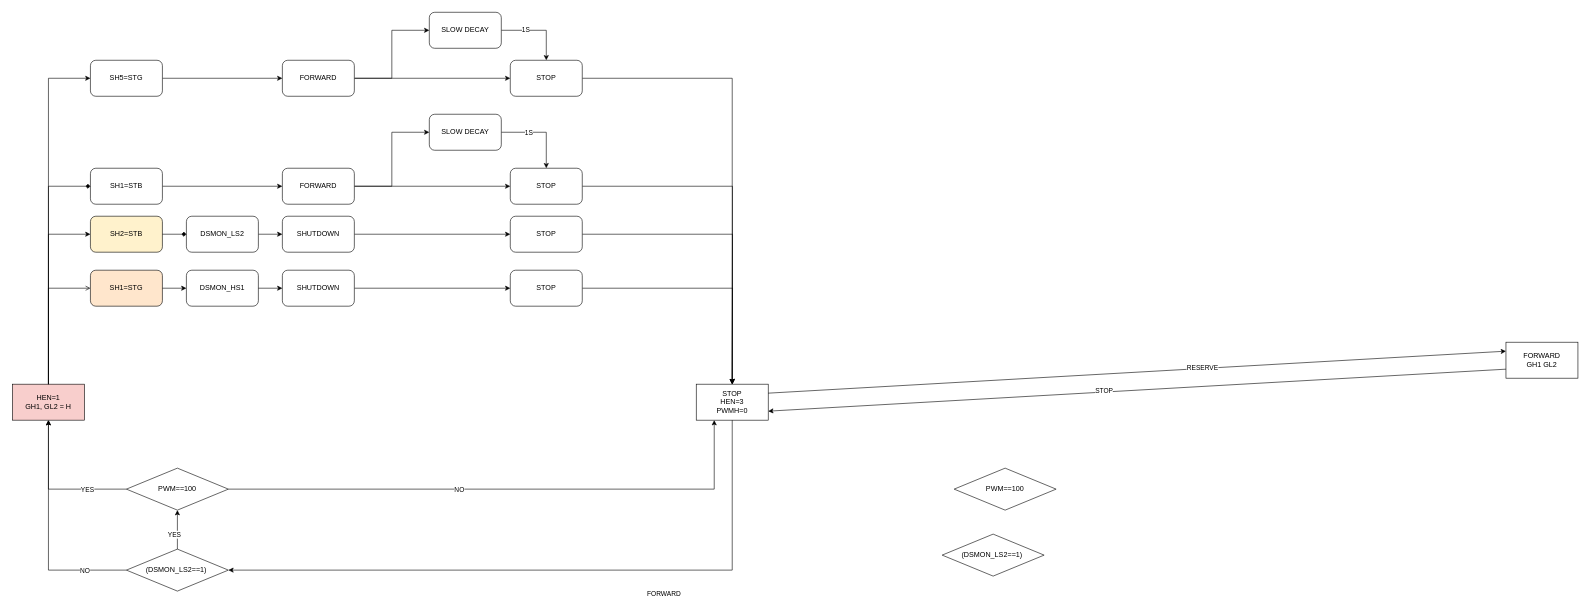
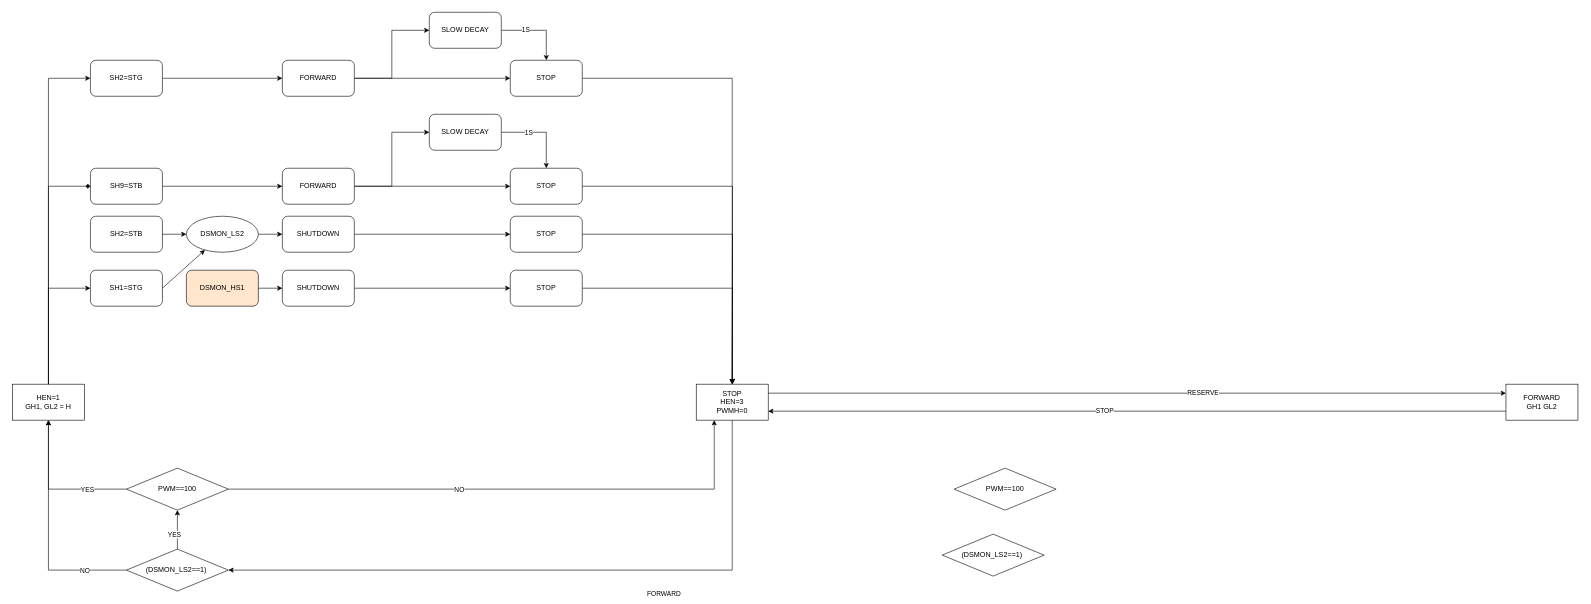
(126, 78) -> (126, 78)
(126, 186) -> (126, 186)
(84, 234) -> none
(126, 234) -> (126, 234)
(180, 234) -> (180, 234)
(222, 234) -> (222, 234)
(86, 288) -> (84, 288)
(126, 288) -> (126, 288)
(180, 288) -> (183, 270)
(222, 288) -> (222, 288)
(1542, 360) -> (1542, 402)
(48, 402) -> (48, 402)
